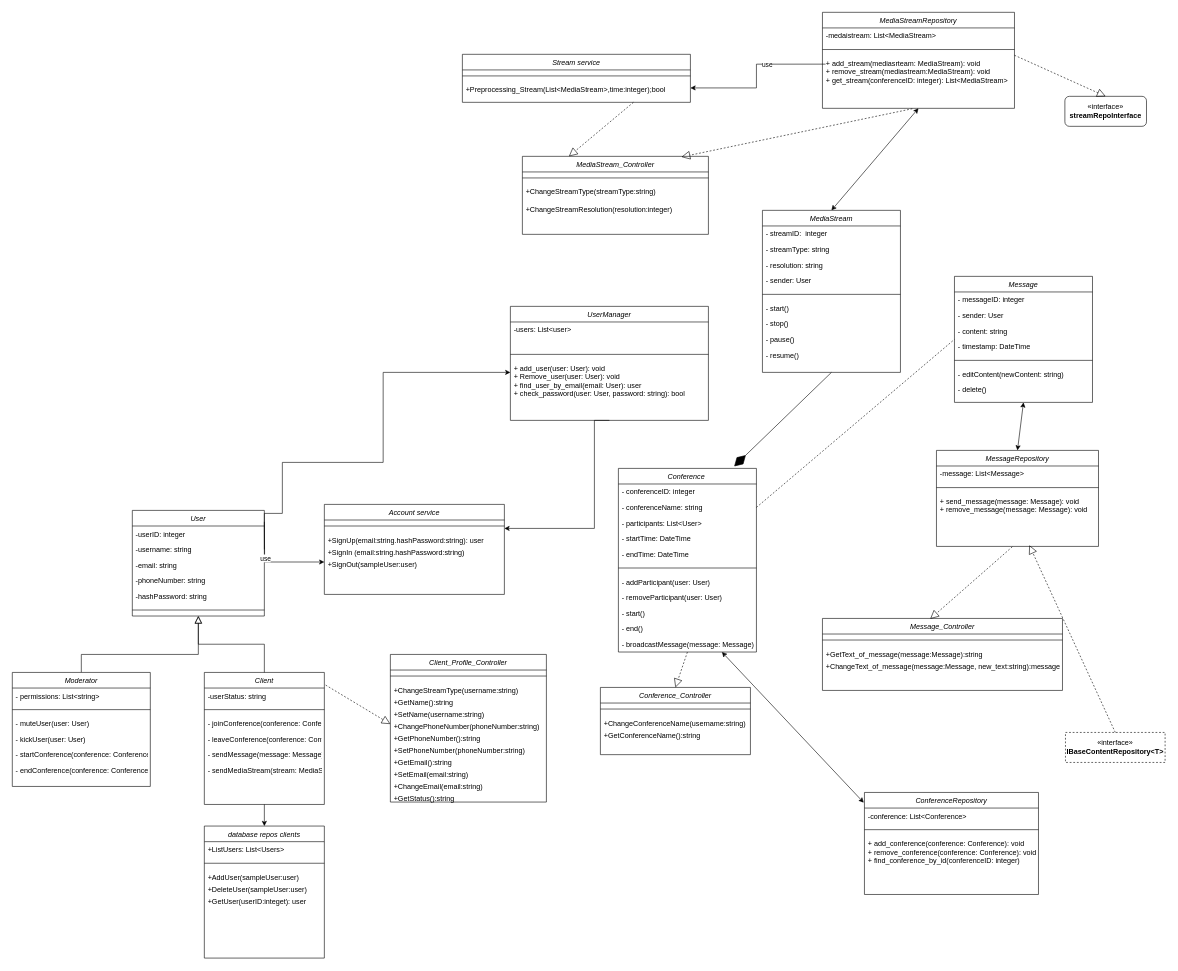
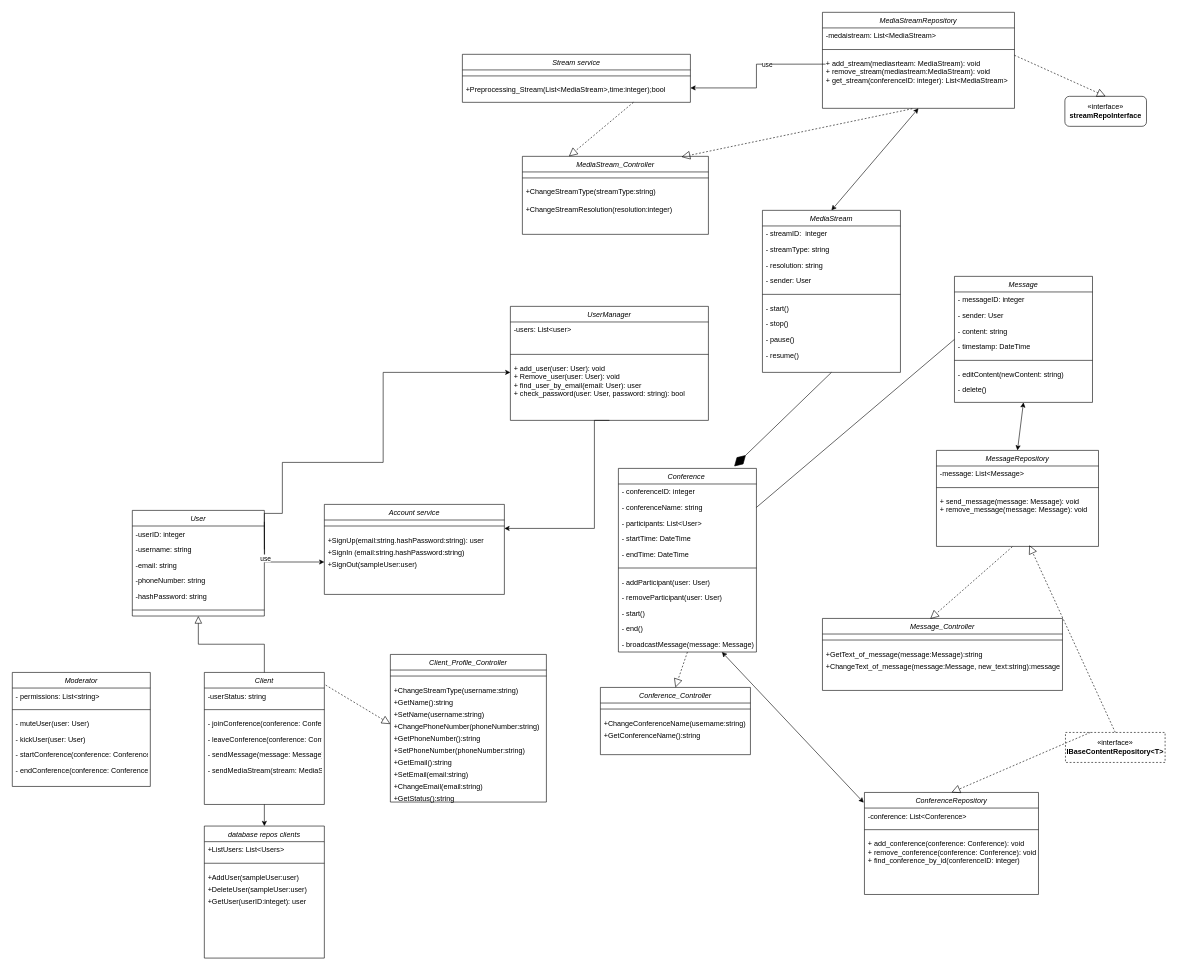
(855, 424) -> (855, 424)
(134, 654) -> none
none -> (1025, 761)
